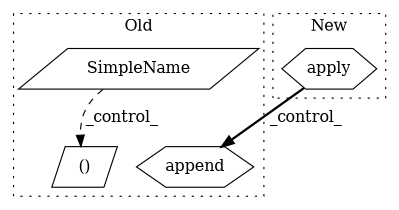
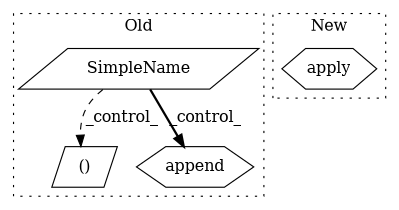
(271, 111) -> (164, 113)
